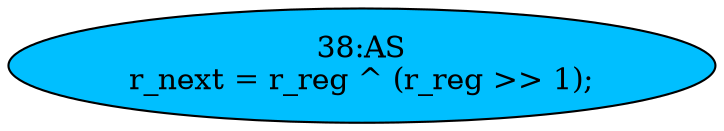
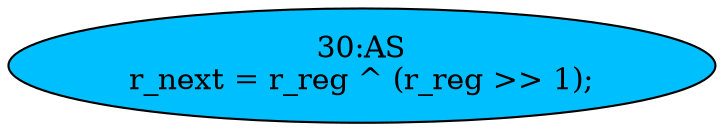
(362, 66) -> (362, 66)
